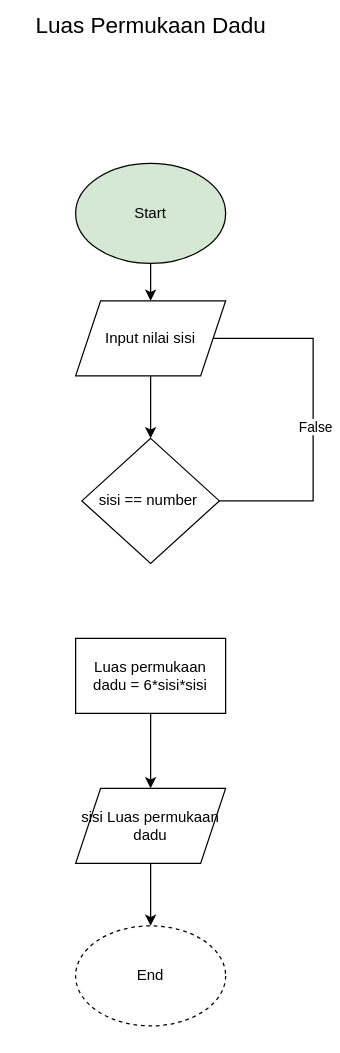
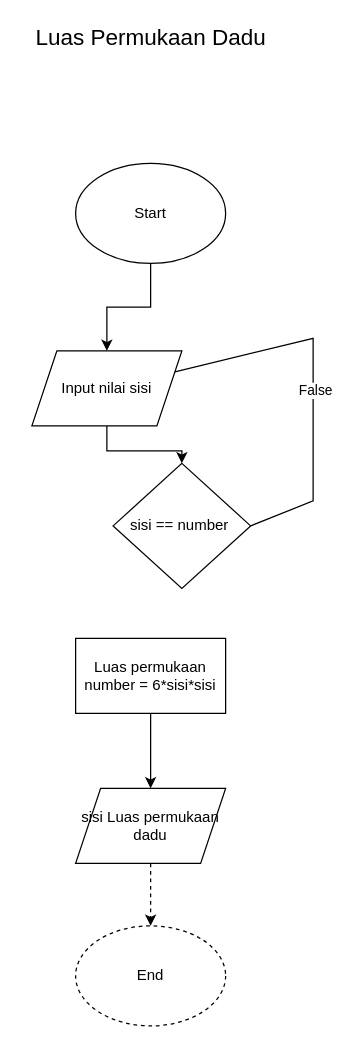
(151, 26) -> (151, 38)
(151, 213) -> (151, 213)
(151, 338) -> (107, 388)
(151, 501) -> (182, 526)
(151, 676) -> (151, 676)
(151, 890) -> (151, 890)
